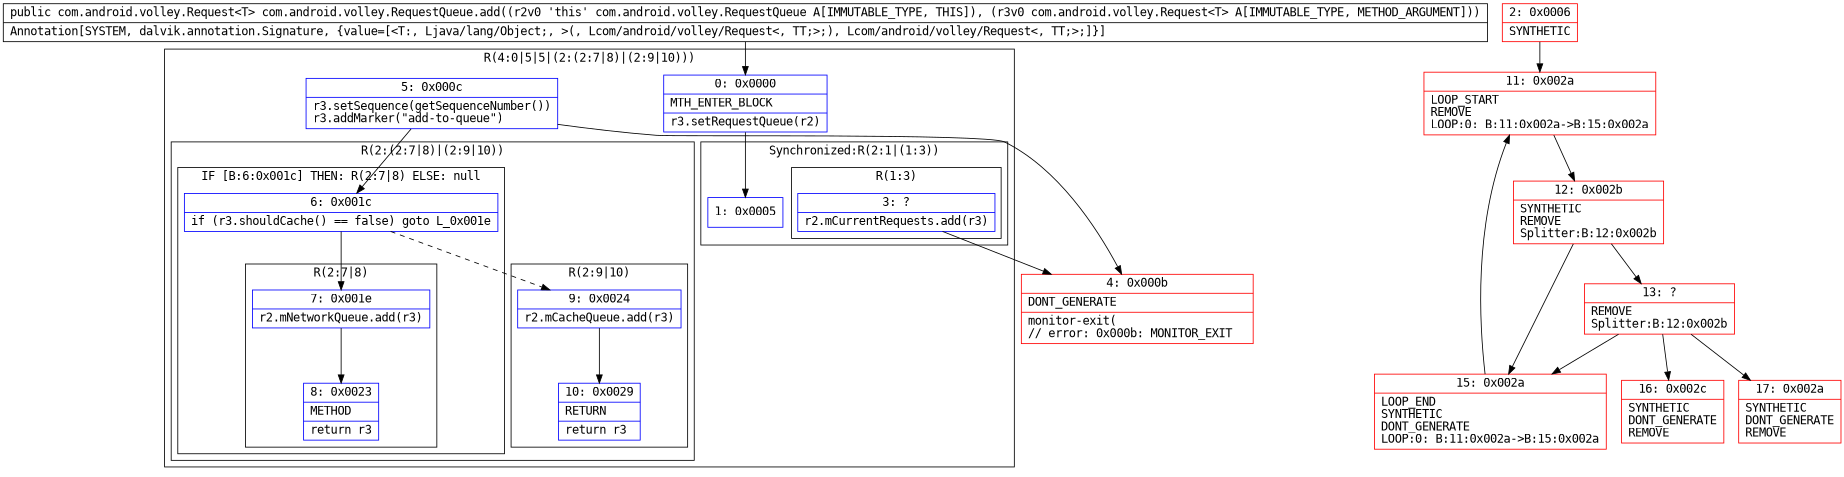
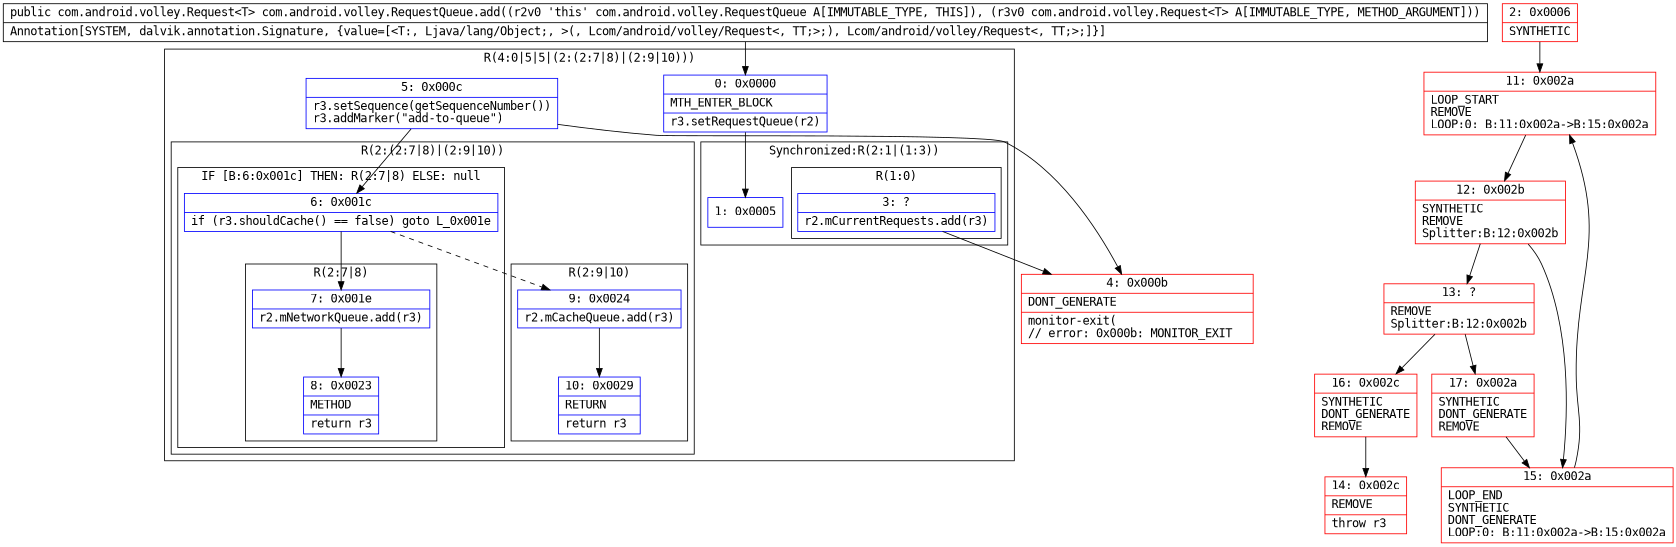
(896, 177) -> (896, 177)
(1589, 352) -> (1515, 449)
none -> (1366, 505)
